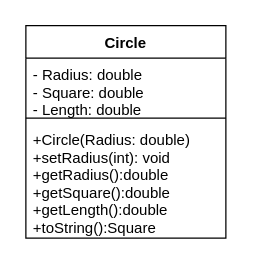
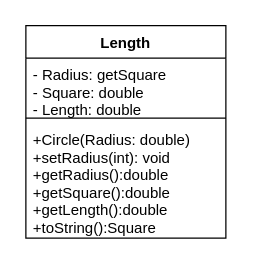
(125, 43) -> (125, 43)
(90, 75) -> (105, 75)
